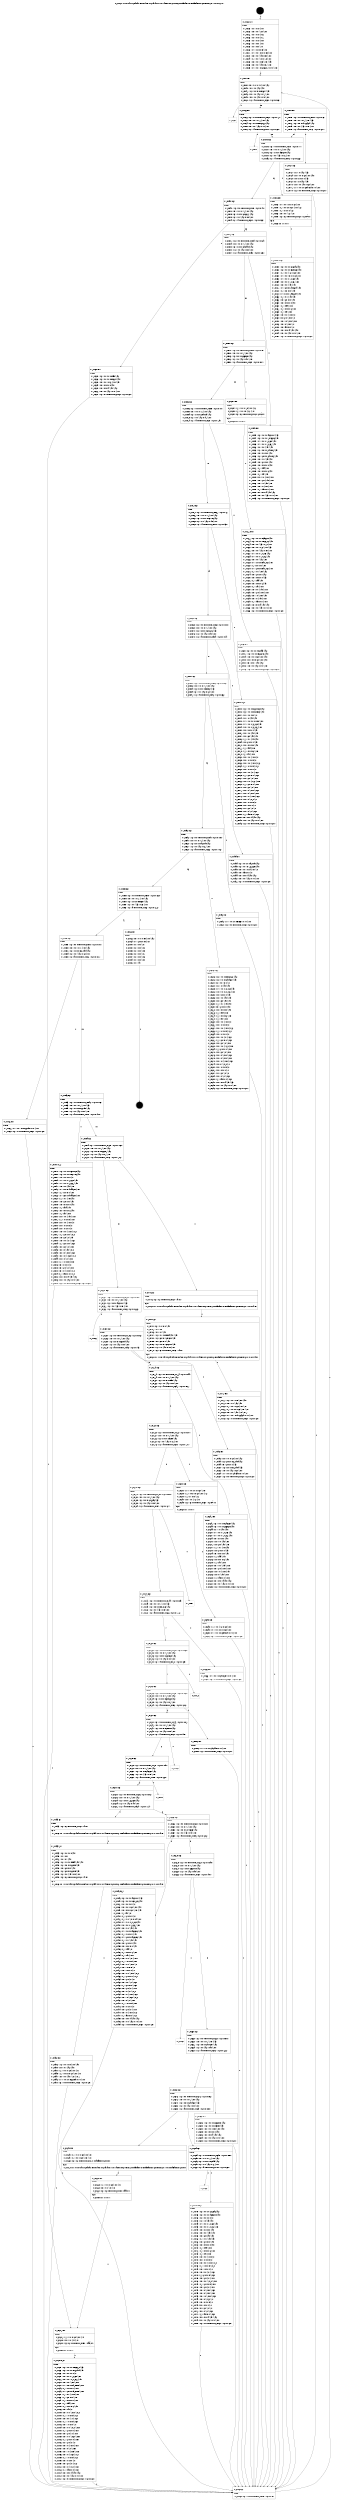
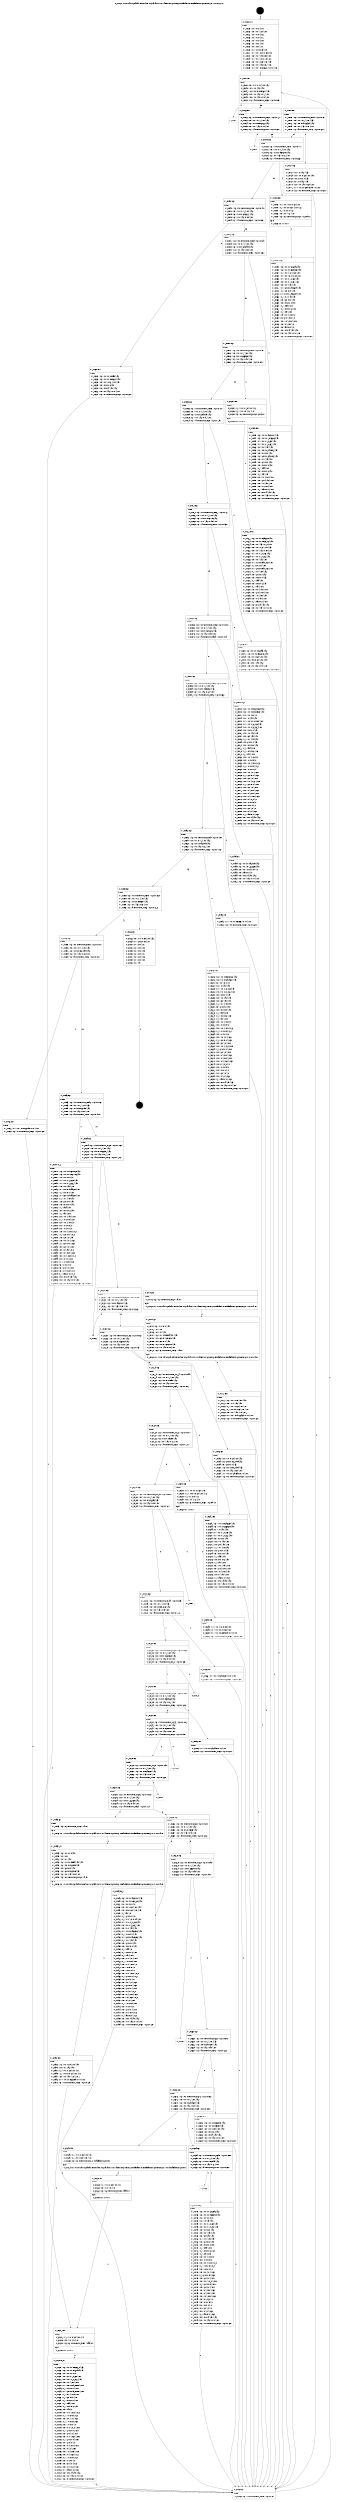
(162, 1222) -> (97, 1248)
